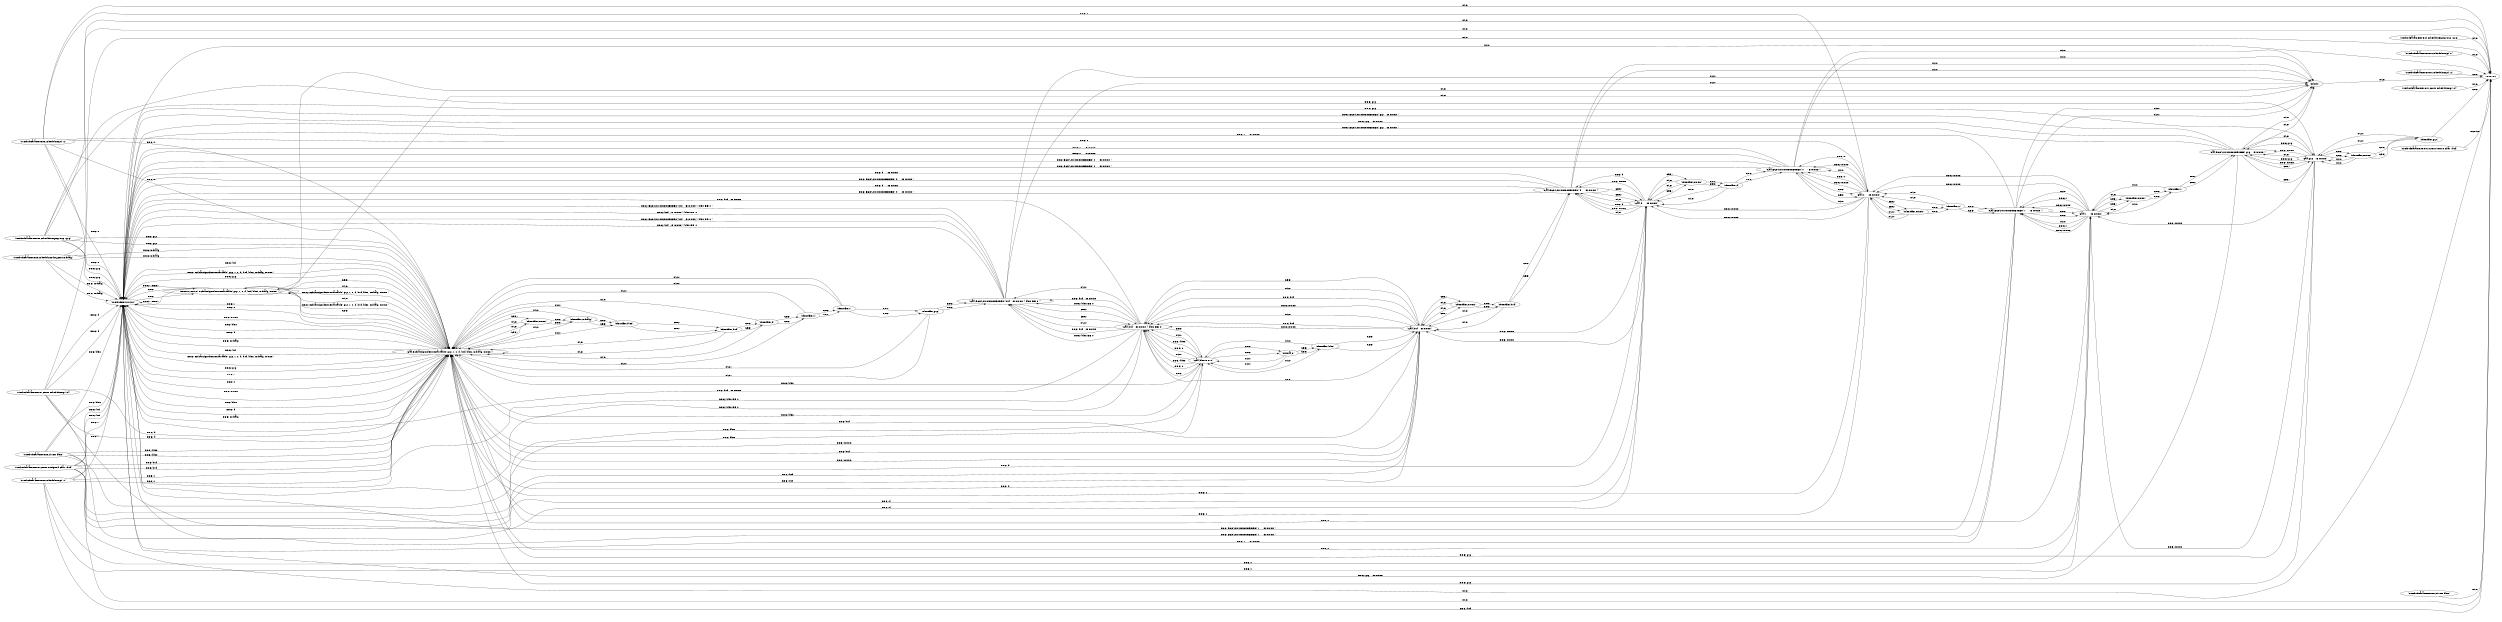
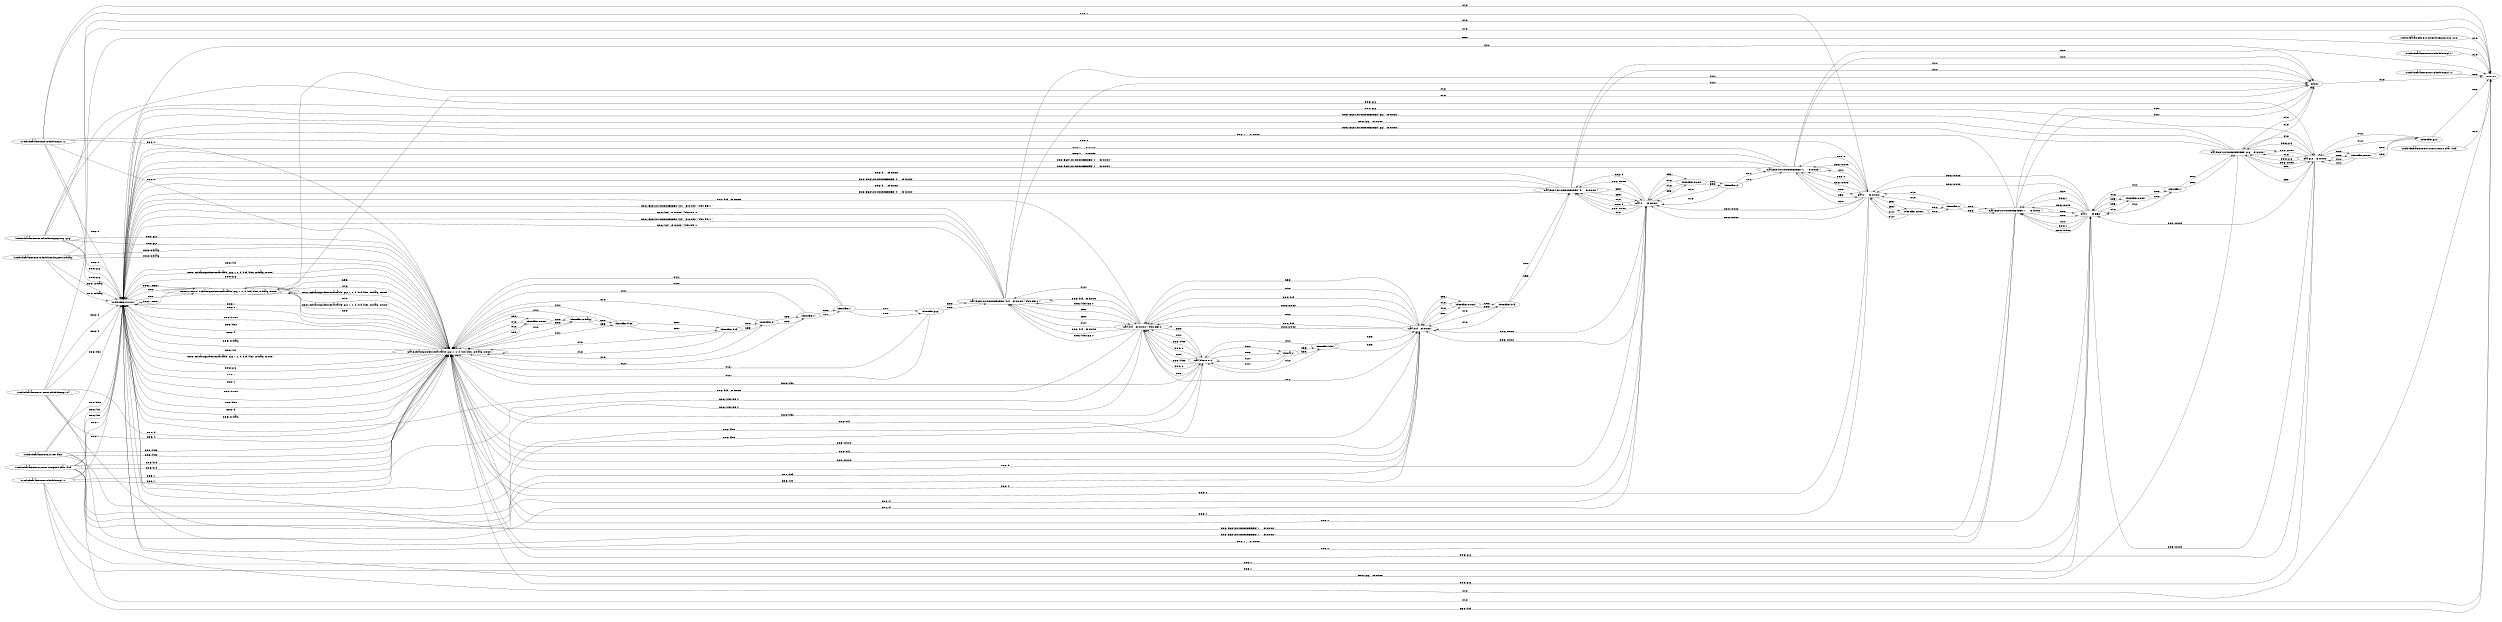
(1466, 37) -> (1466, 37)
(2429, 88) -> none
(2476, 131) -> (2476, 131)
(2090, 214) -> (2090, 214)
(2429, 593) -> none
